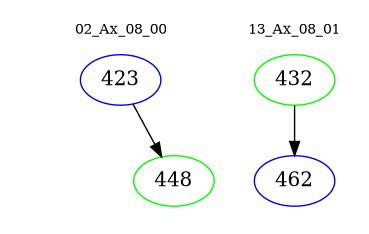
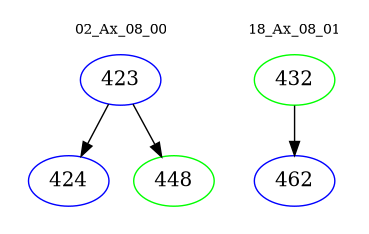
(295, 30) -> (295, 30)
none -> (69, 181)
